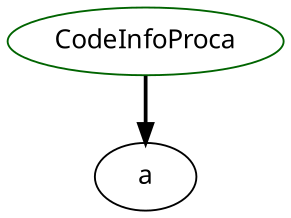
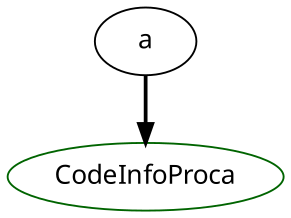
(146, 100) -> (146, 100)
